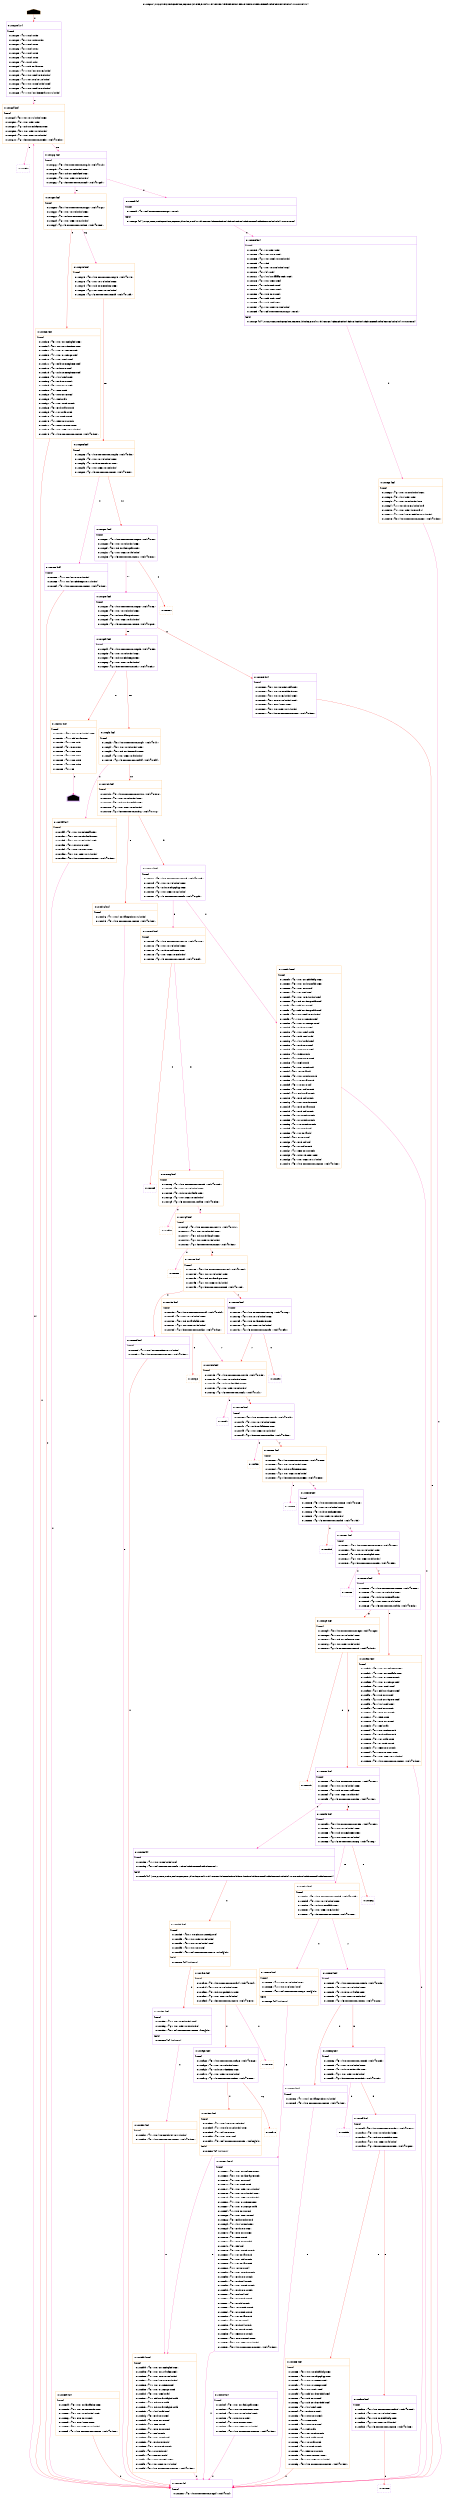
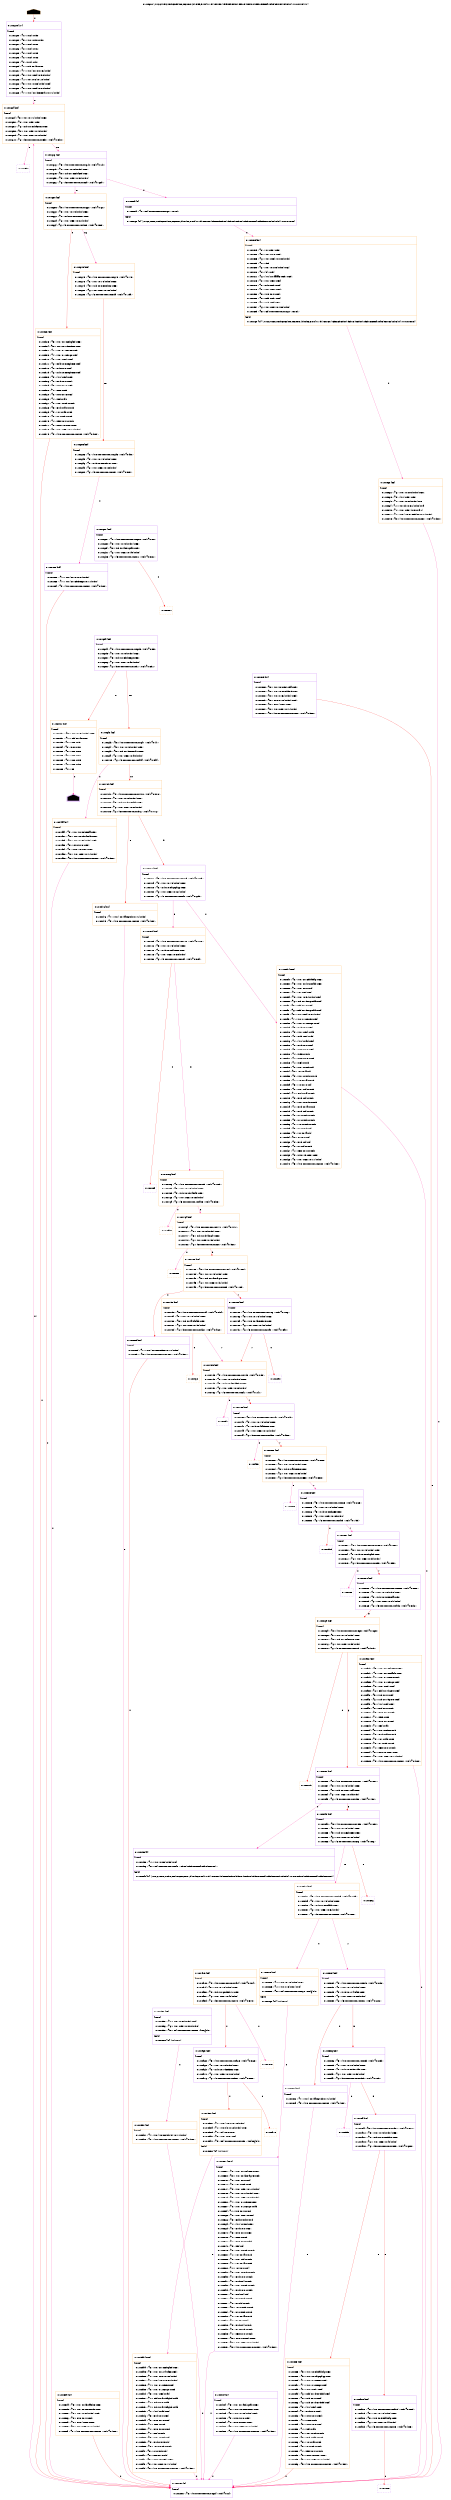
(330, 281) -> (330, 281)
(114, 500) -> none
(126, 611) -> none
(389, 1632) -> none
(200, 1944) -> none
(262, 2096) -> (262, 2096)
(165, 2248) -> (193, 2310)
